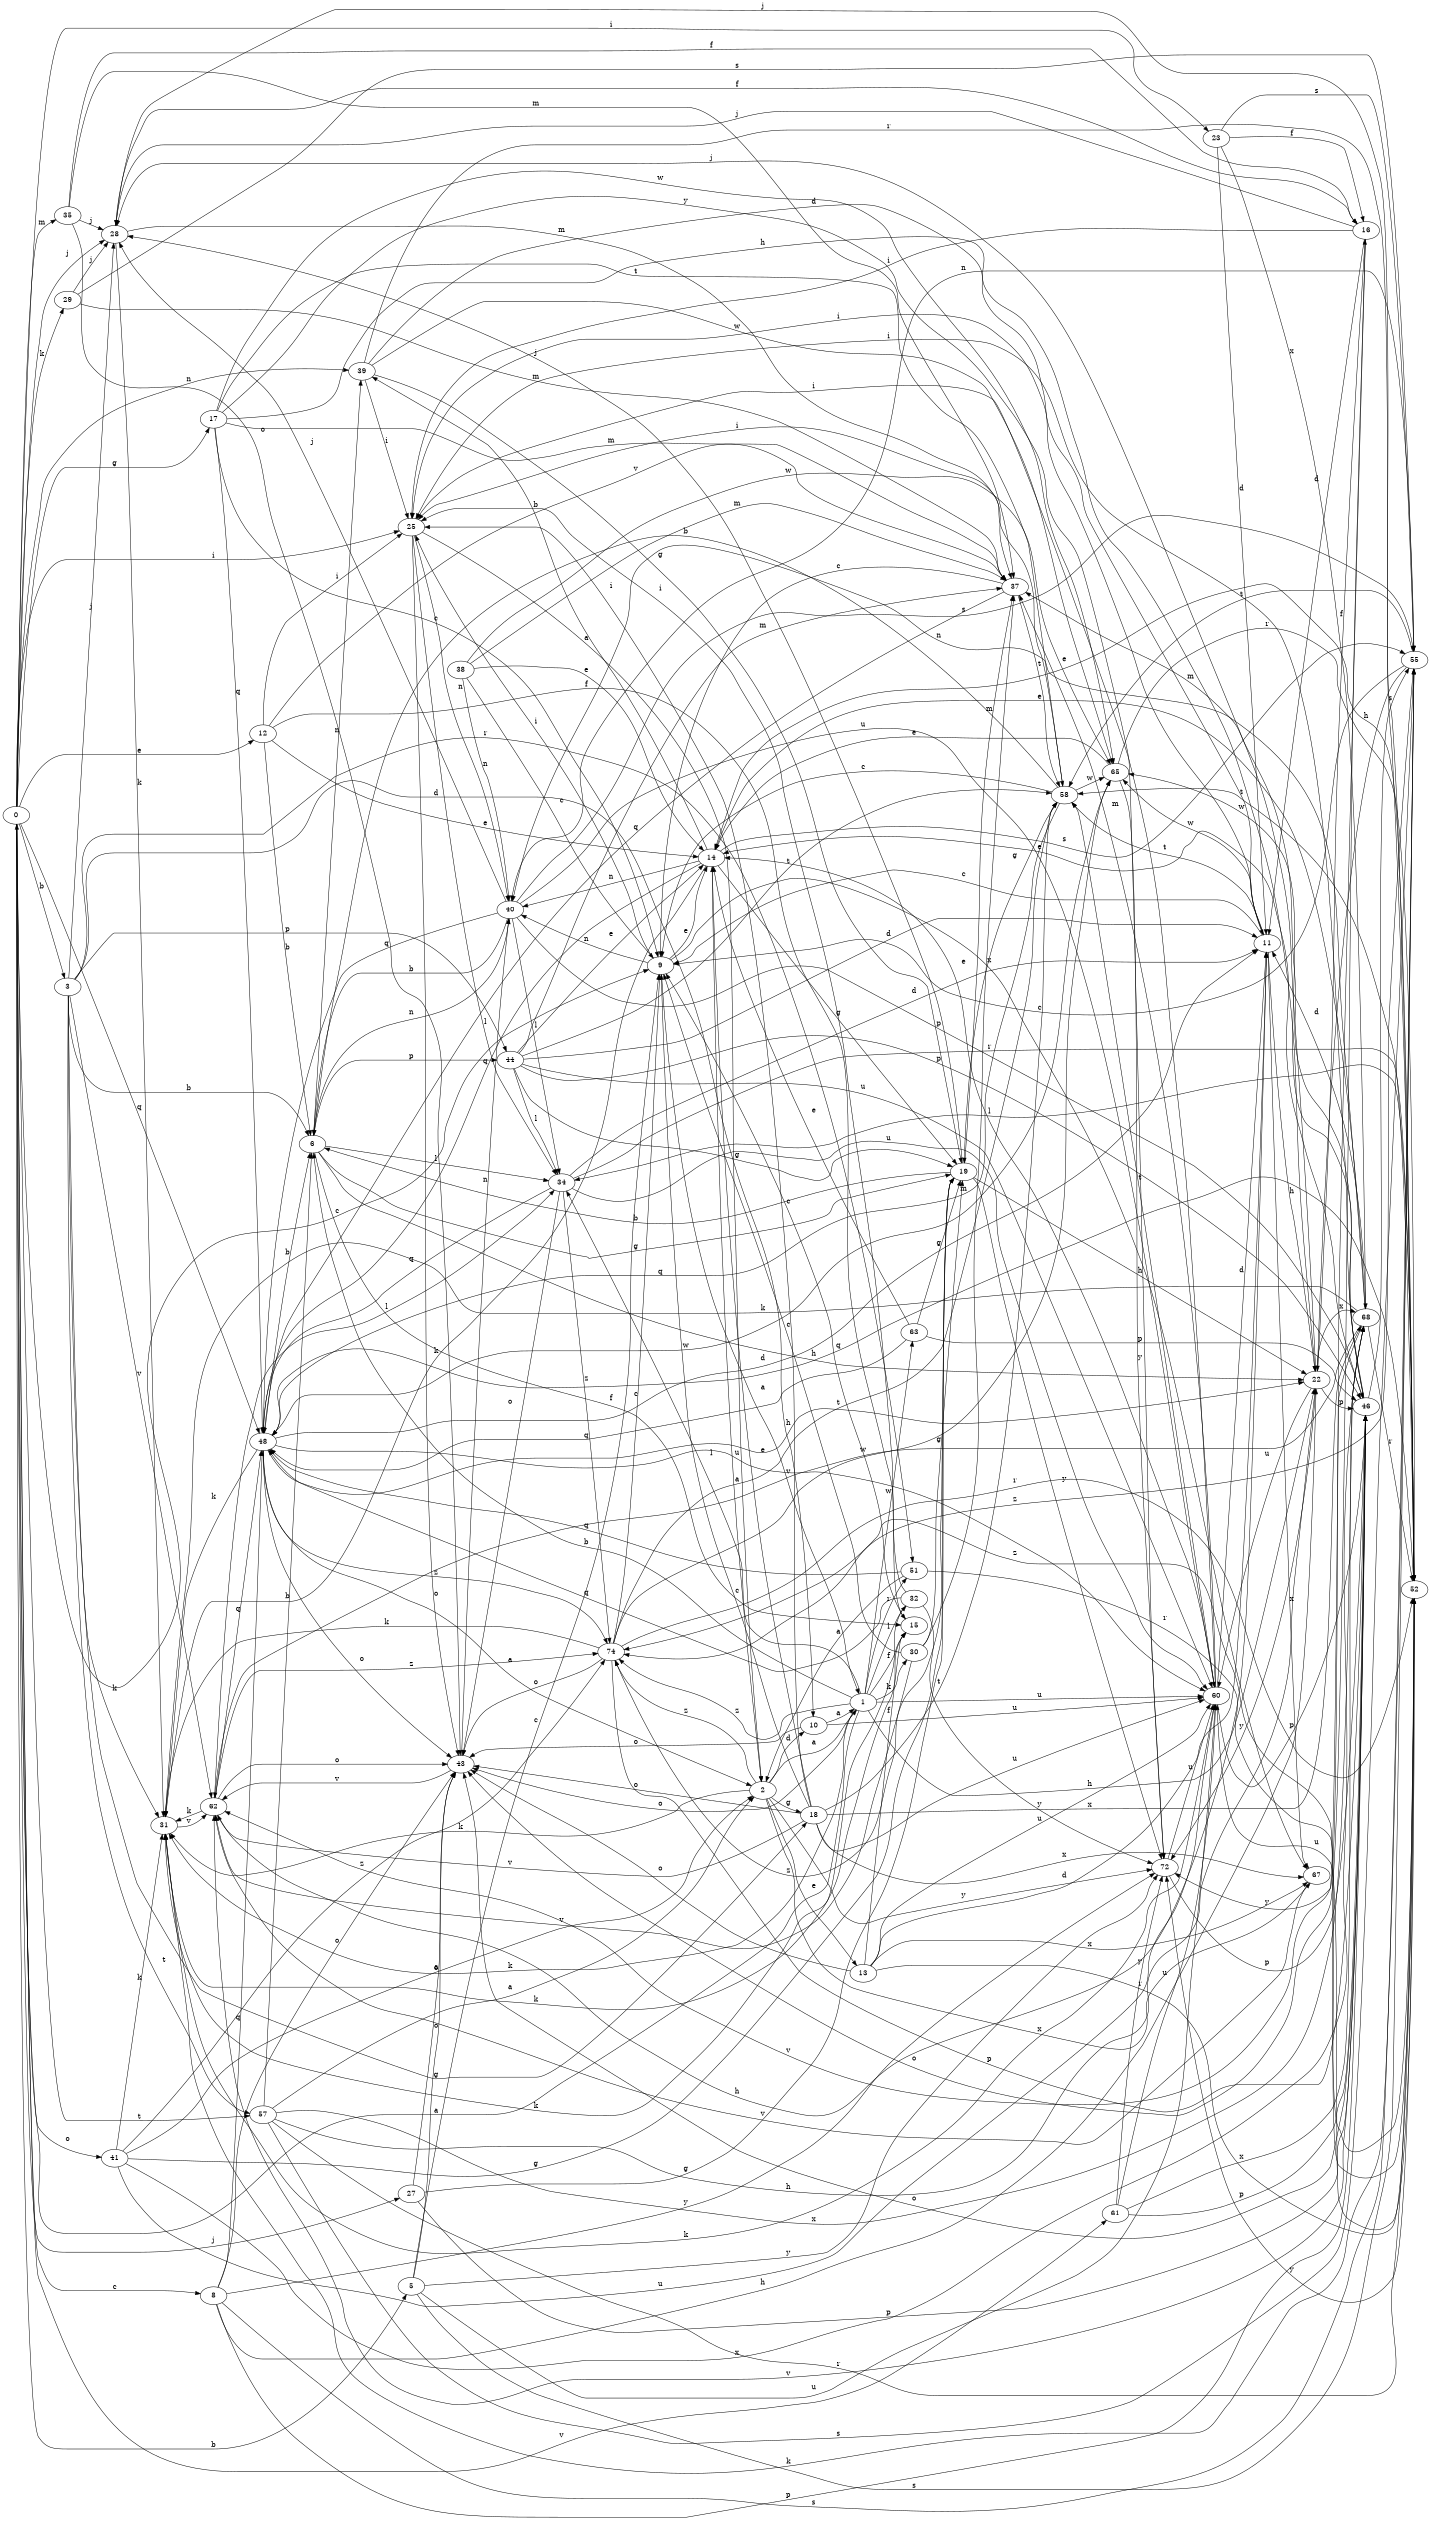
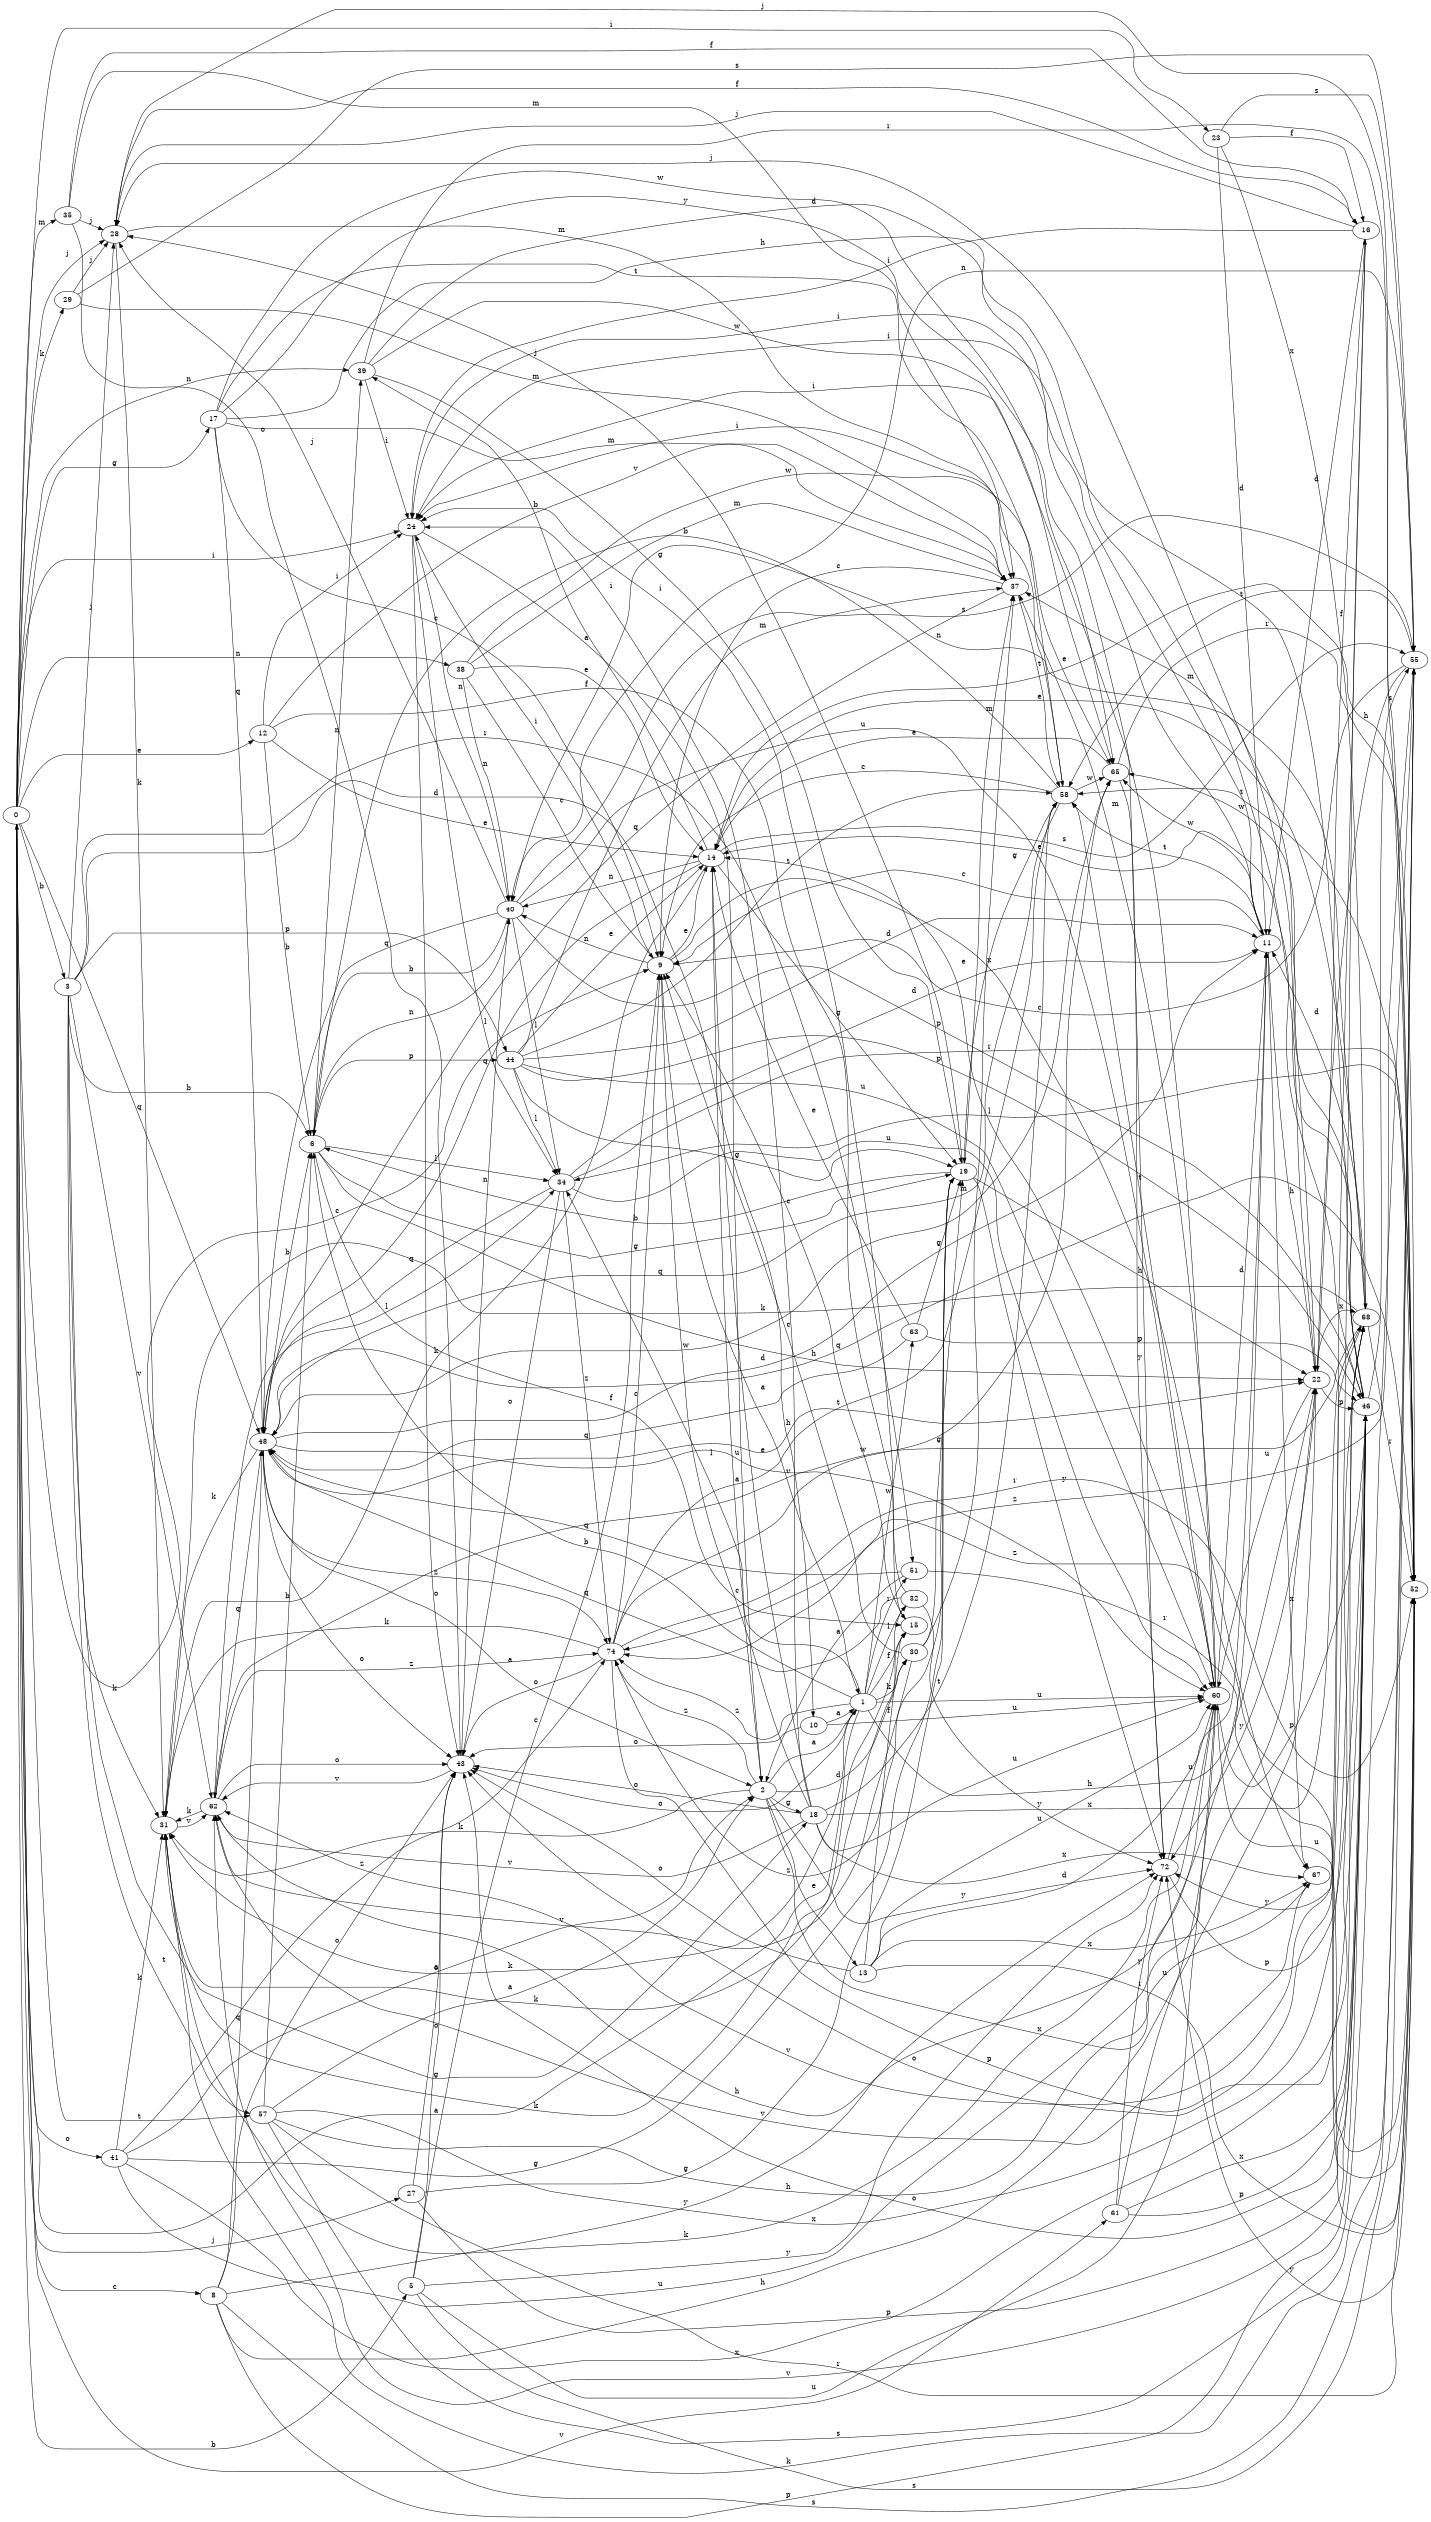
(411, 527) -> (411, 527)
none -> (175, 658)
(782, 1757) -> (866, 1757)
